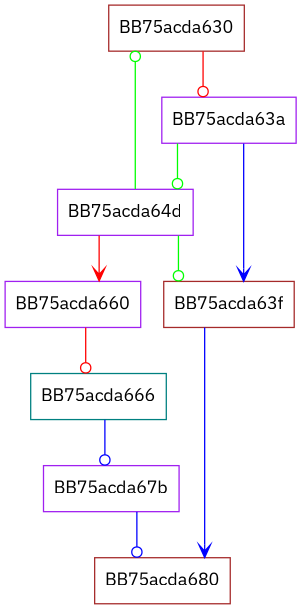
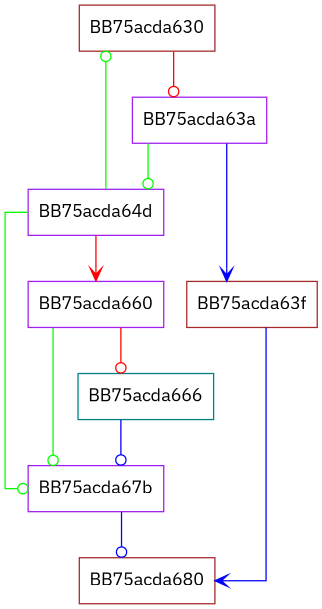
(178, 253) -> (5, 345)
none -> (53, 392)
